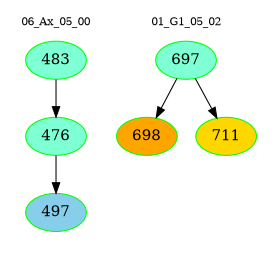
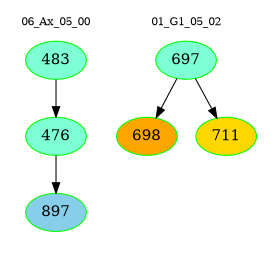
(56, 212) -> (56, 212)
